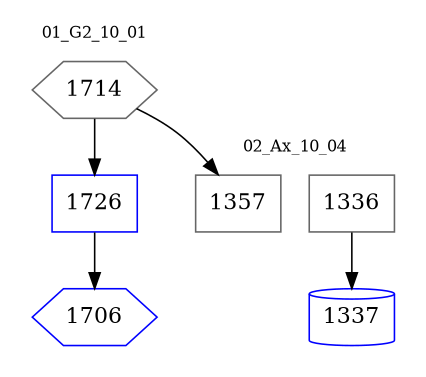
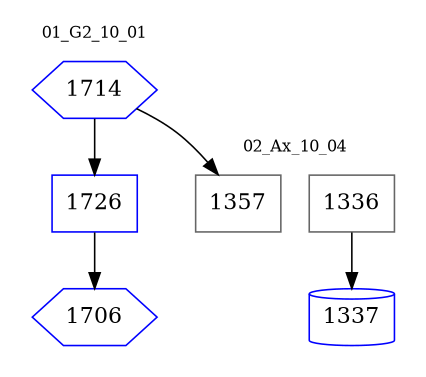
(95, 90) -> (95, 90)
